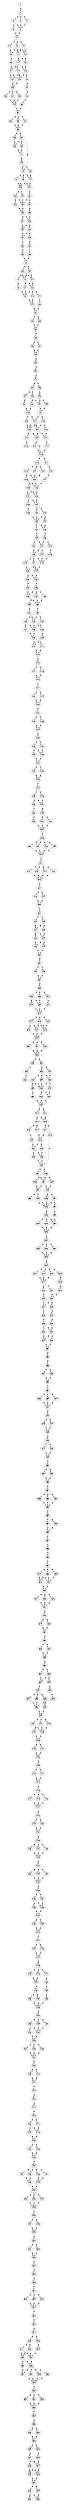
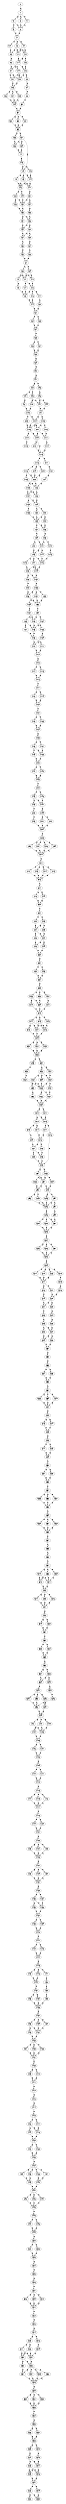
none -> (39, 1524)
